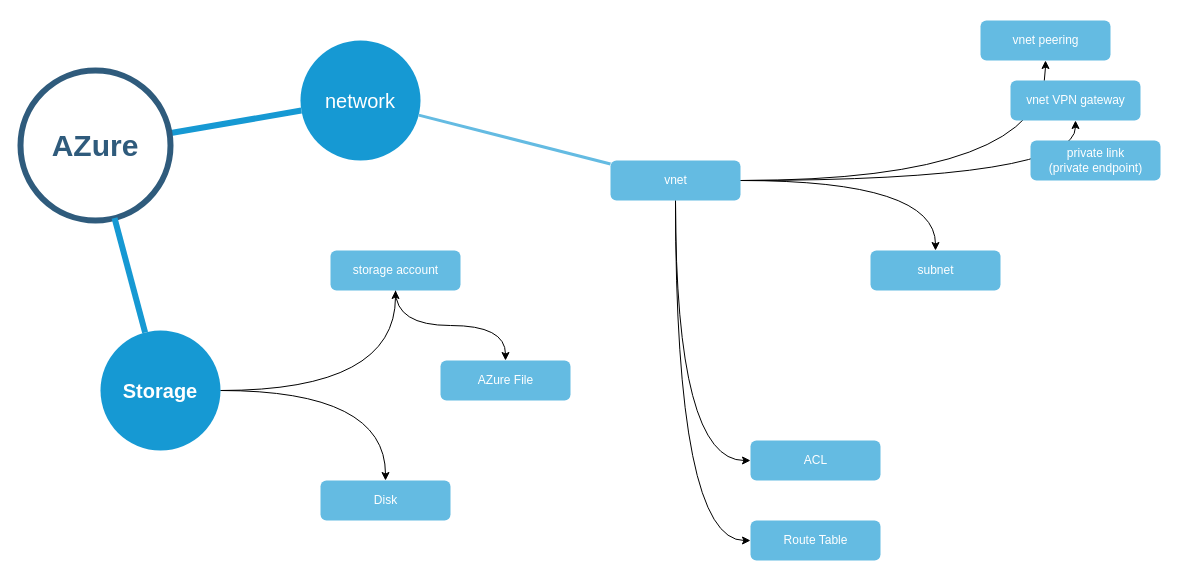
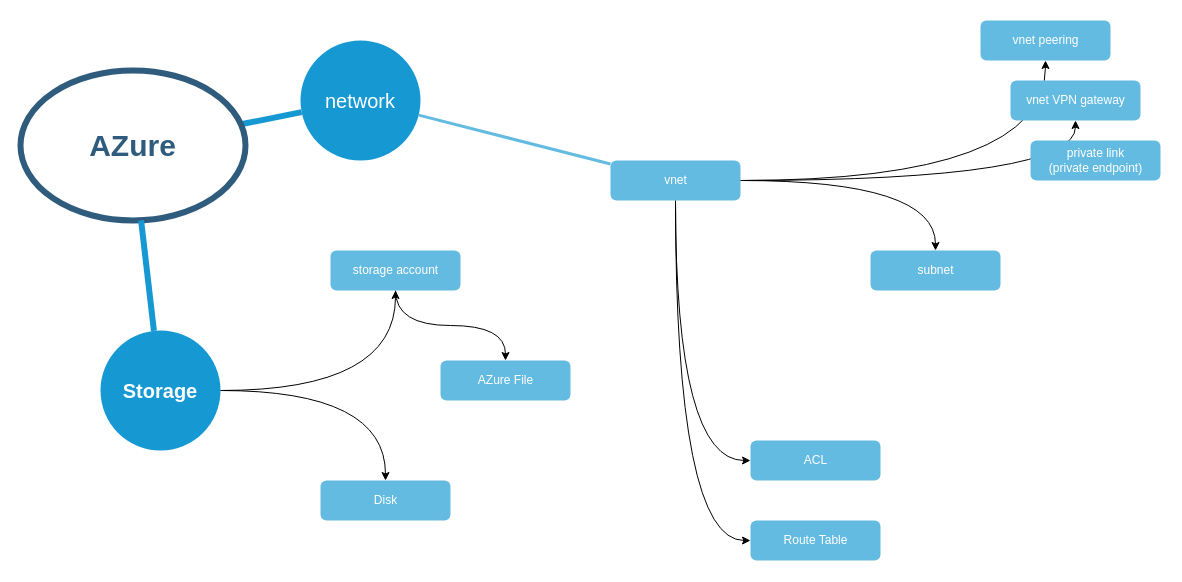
(96, 146) -> (133, 146)
